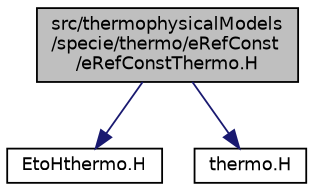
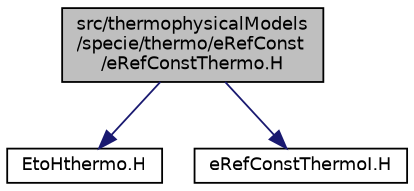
(250, 166) -> (301, 166)
